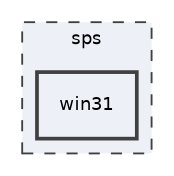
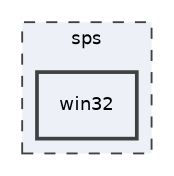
(87, 105) -> (87, 105)
